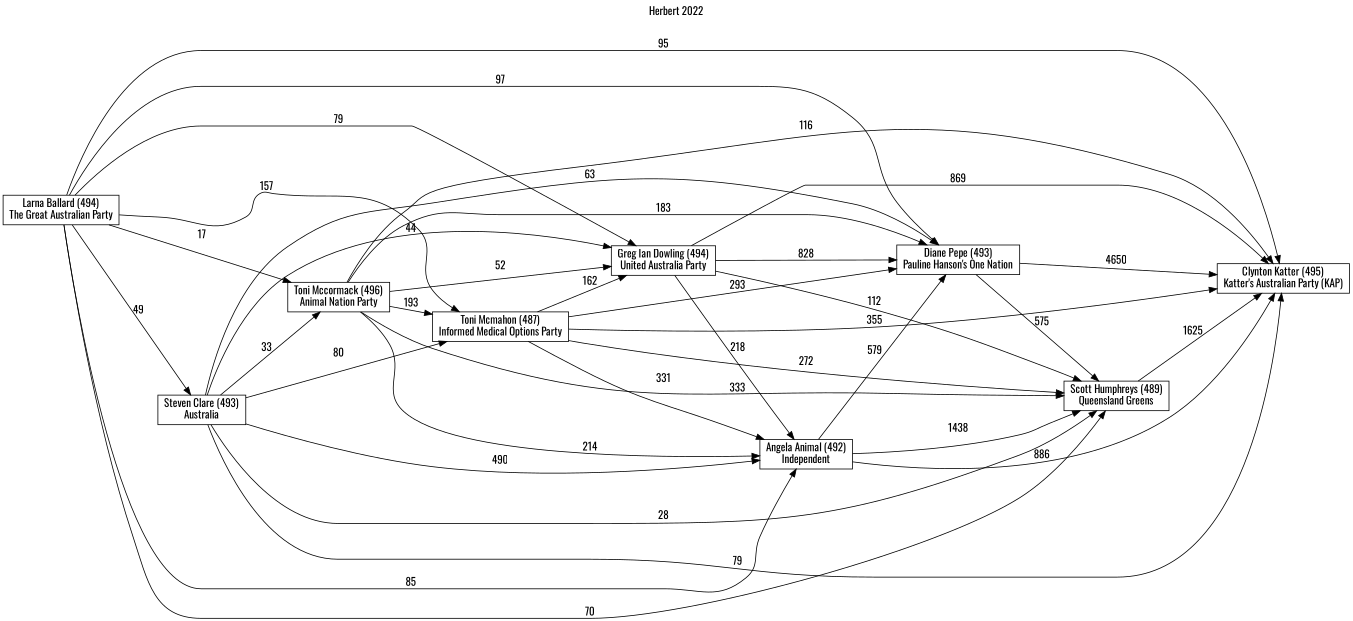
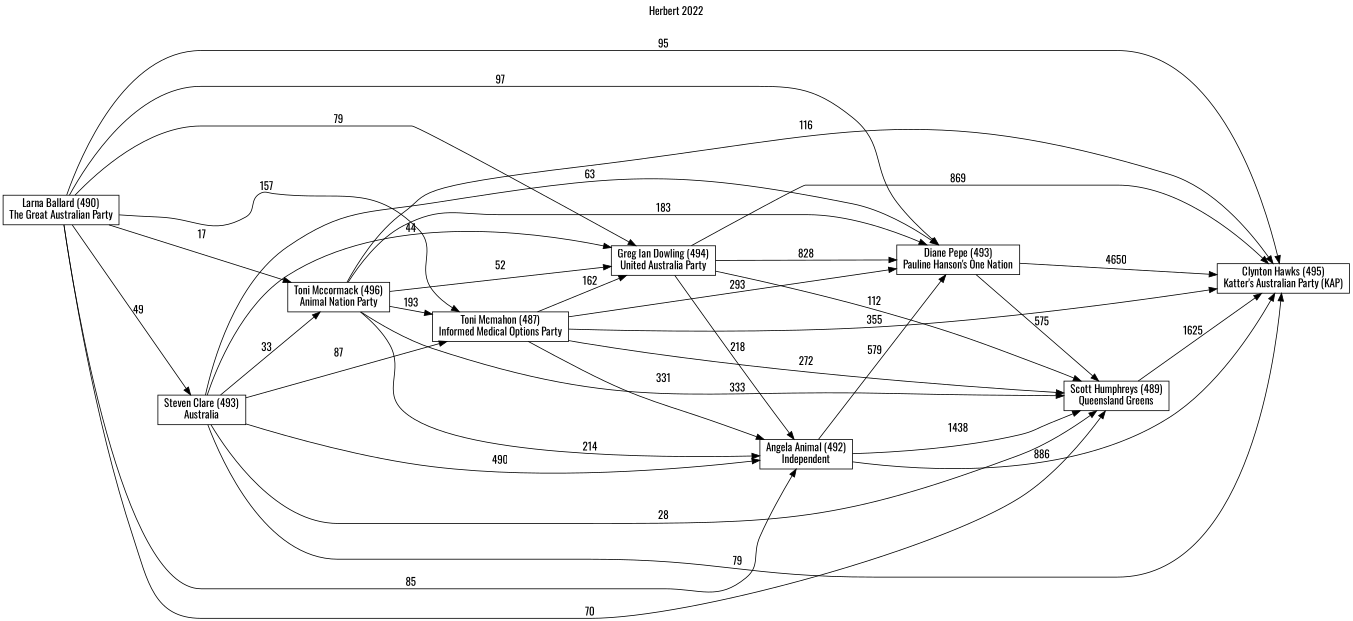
(61, 210) -> (61, 210)
(1283, 278) -> (1283, 278)
(339, 354) -> (339, 354)
